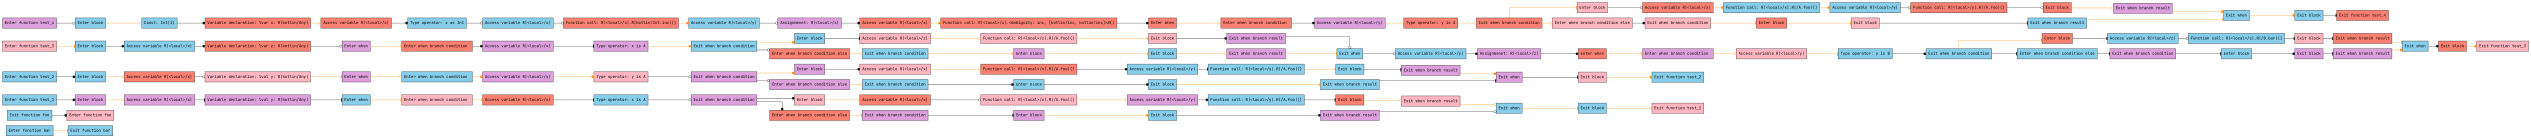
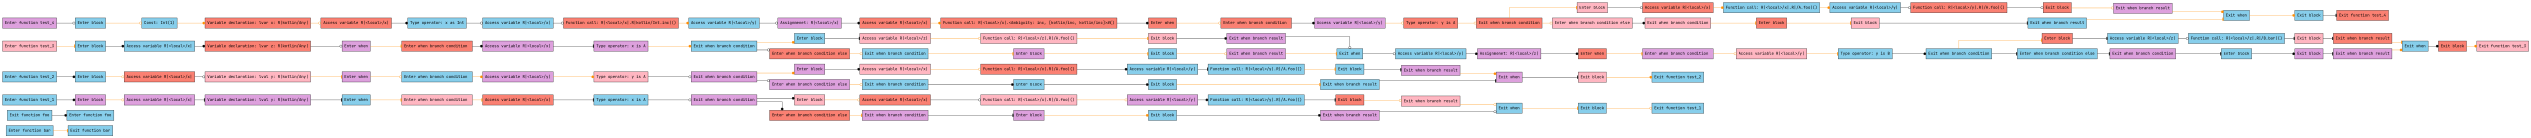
(190, 23) -> (190, 23)
(1678, 108) -> (1678, 108)
(90, 115) -> (90, 115)
